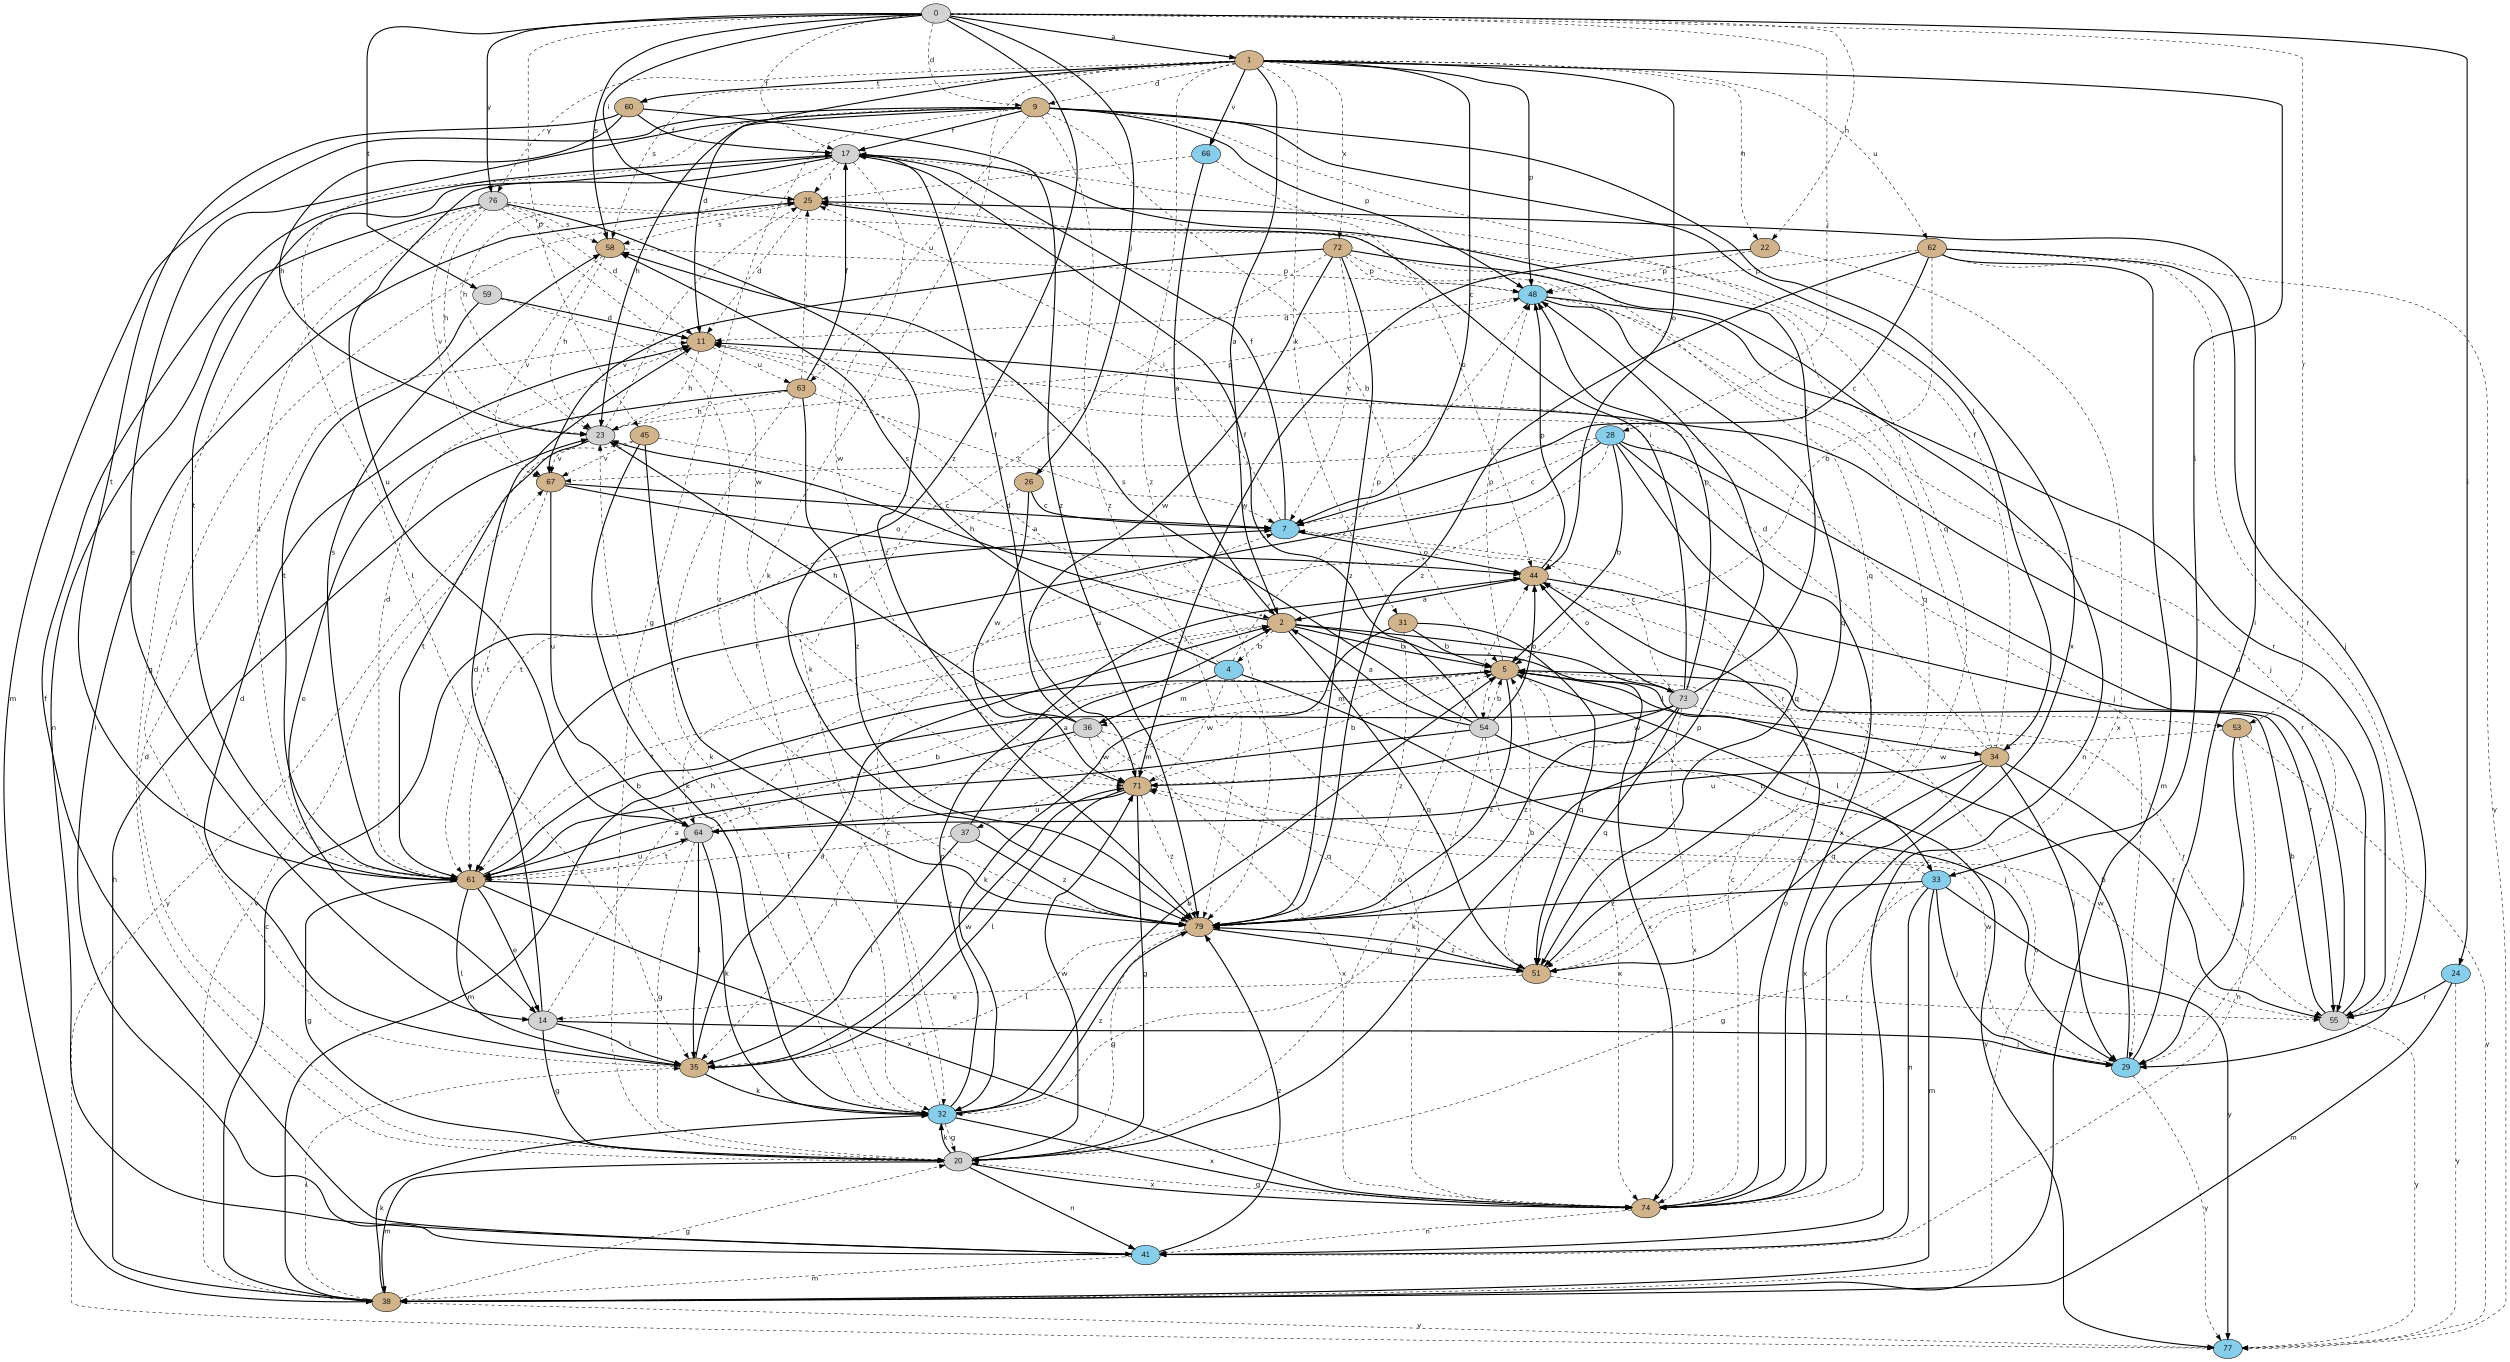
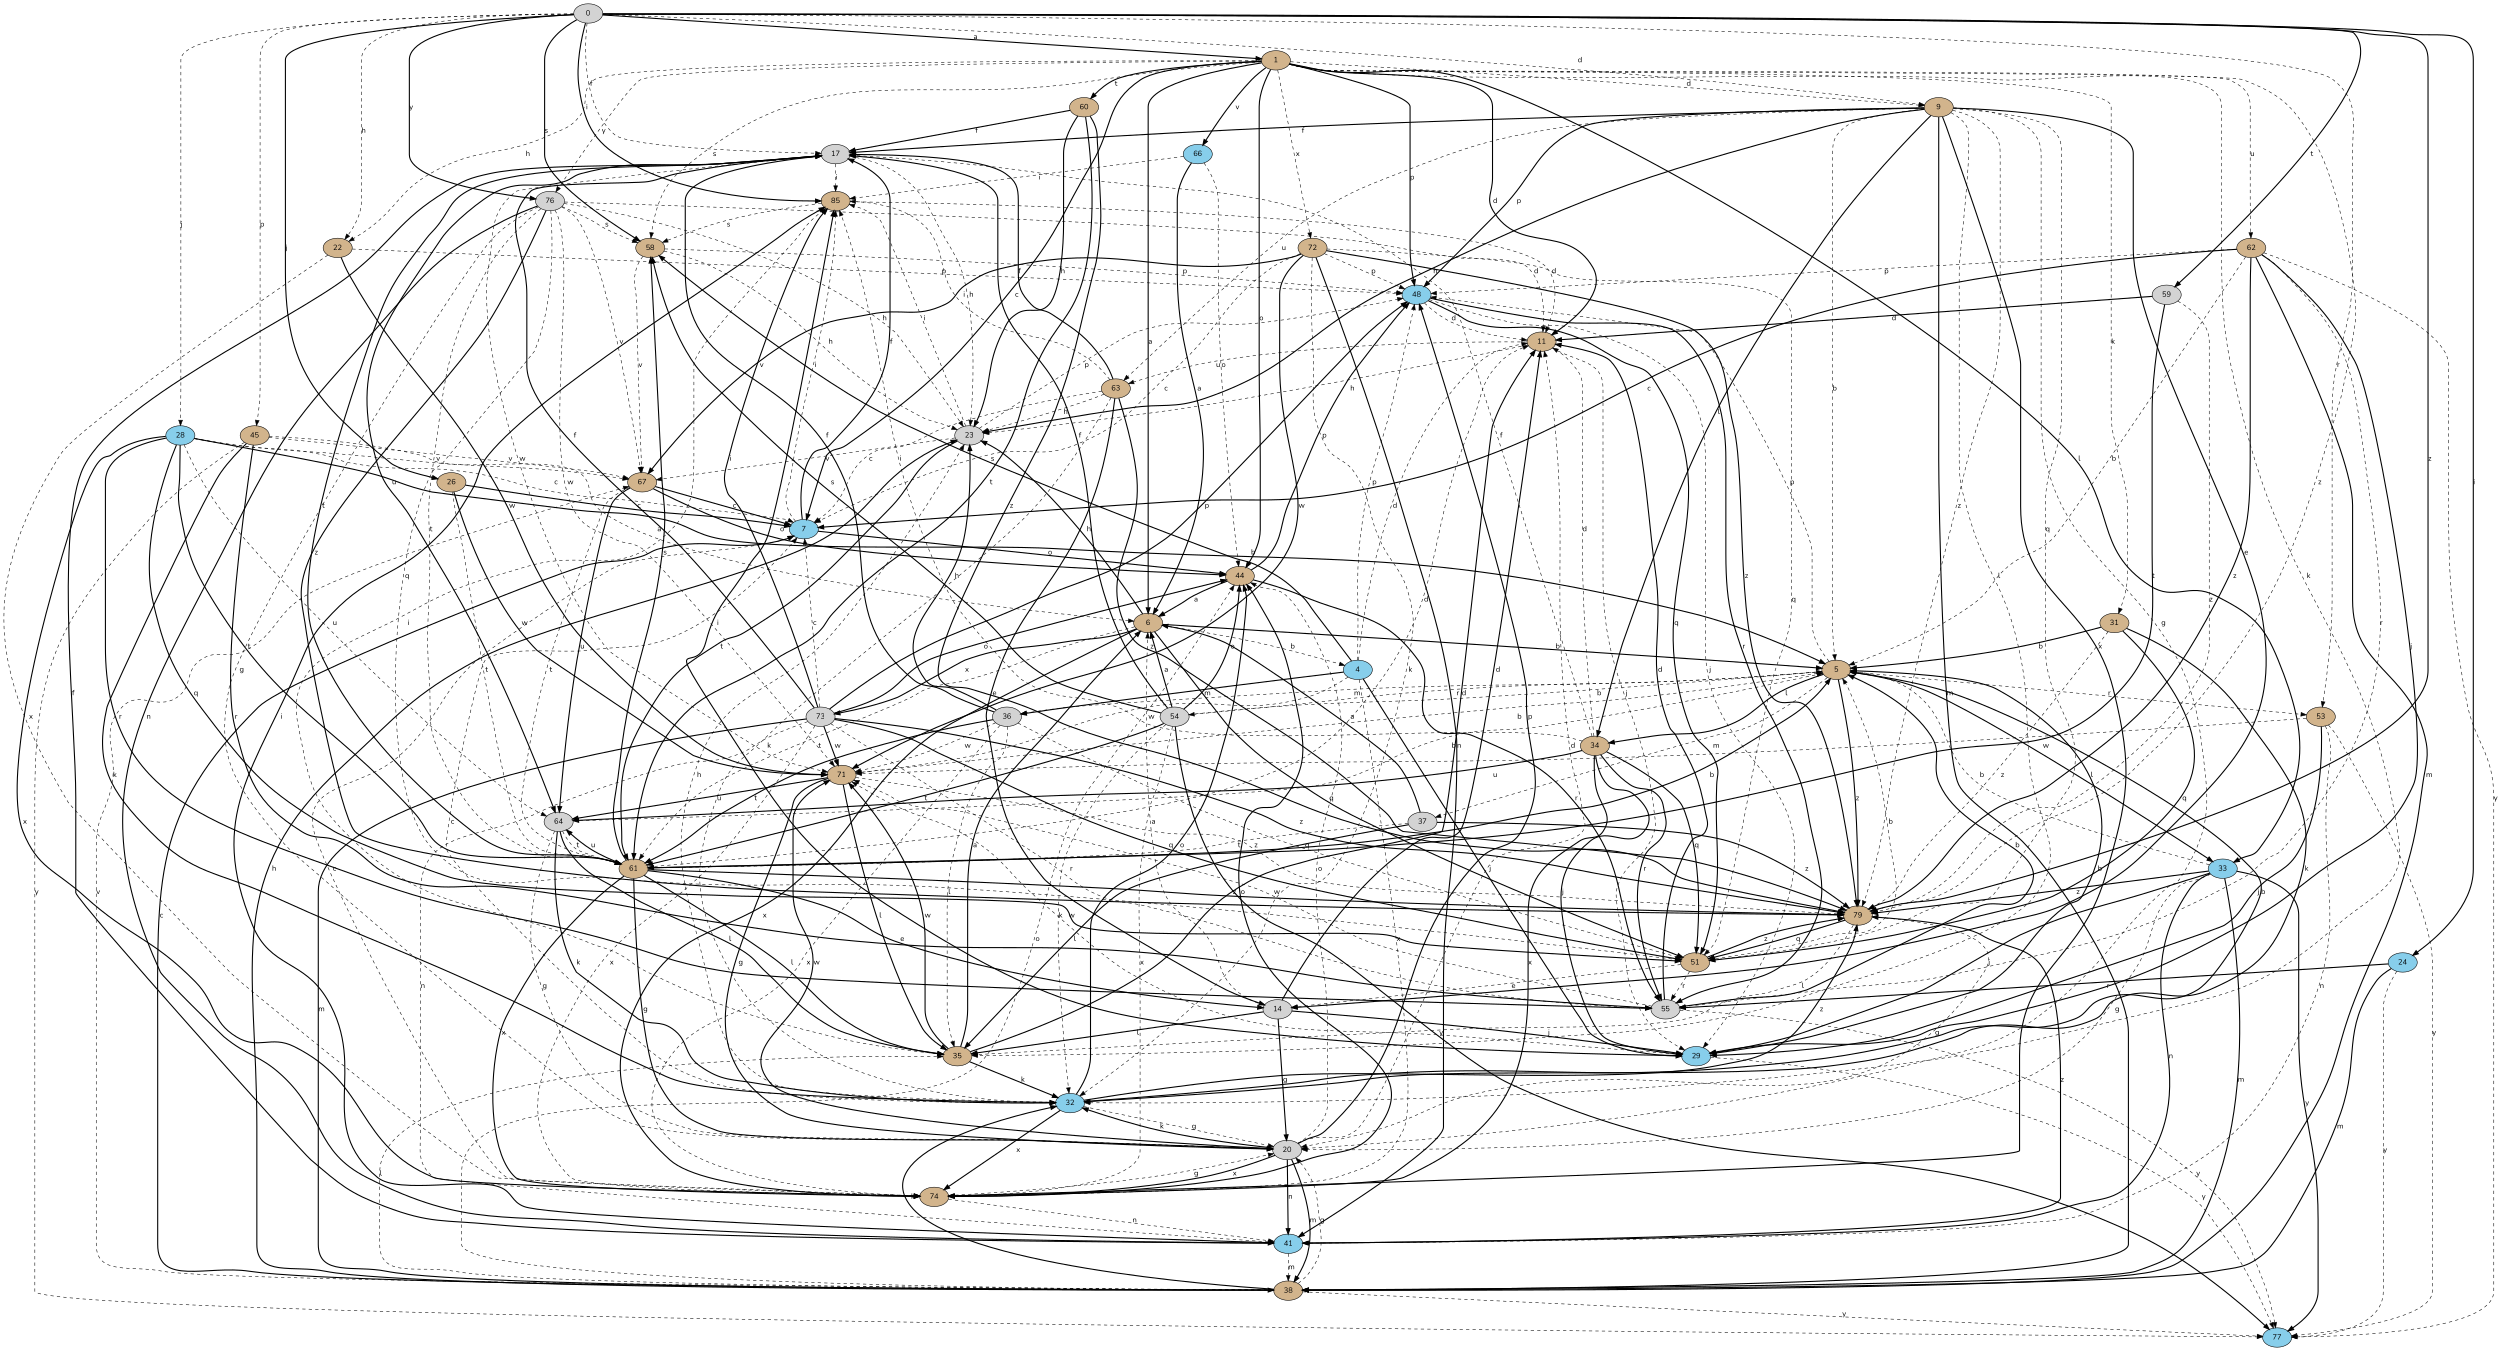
(808, 201) -> (836, 201)
(1282, 623) -> (1148, 623)
(813, 809) -> (761, 929)
none -> (421, 1157)
